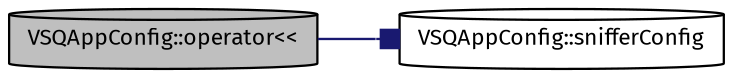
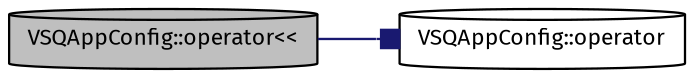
(562, 39) -> (542, 39)
